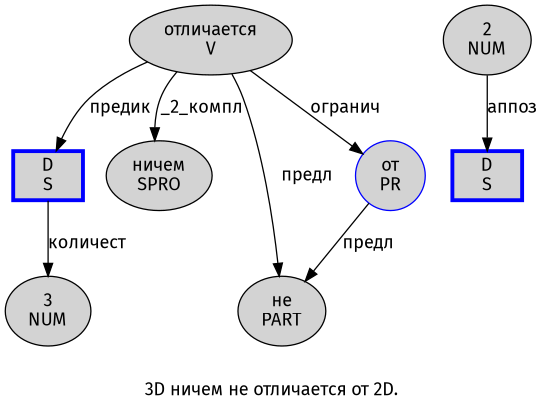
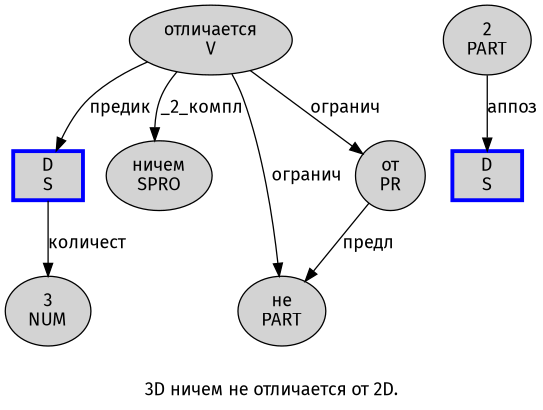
(487, 40) -> (487, 40)
(307, 176) -> (307, 176)
(390, 176) -> (390, 176)
